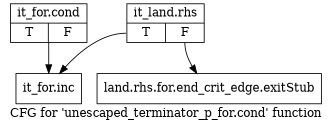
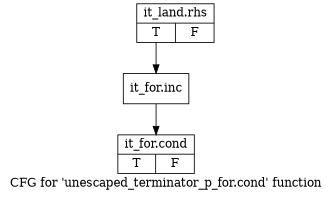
(49, 54) -> (156, 115)
(209, 89) -> none
